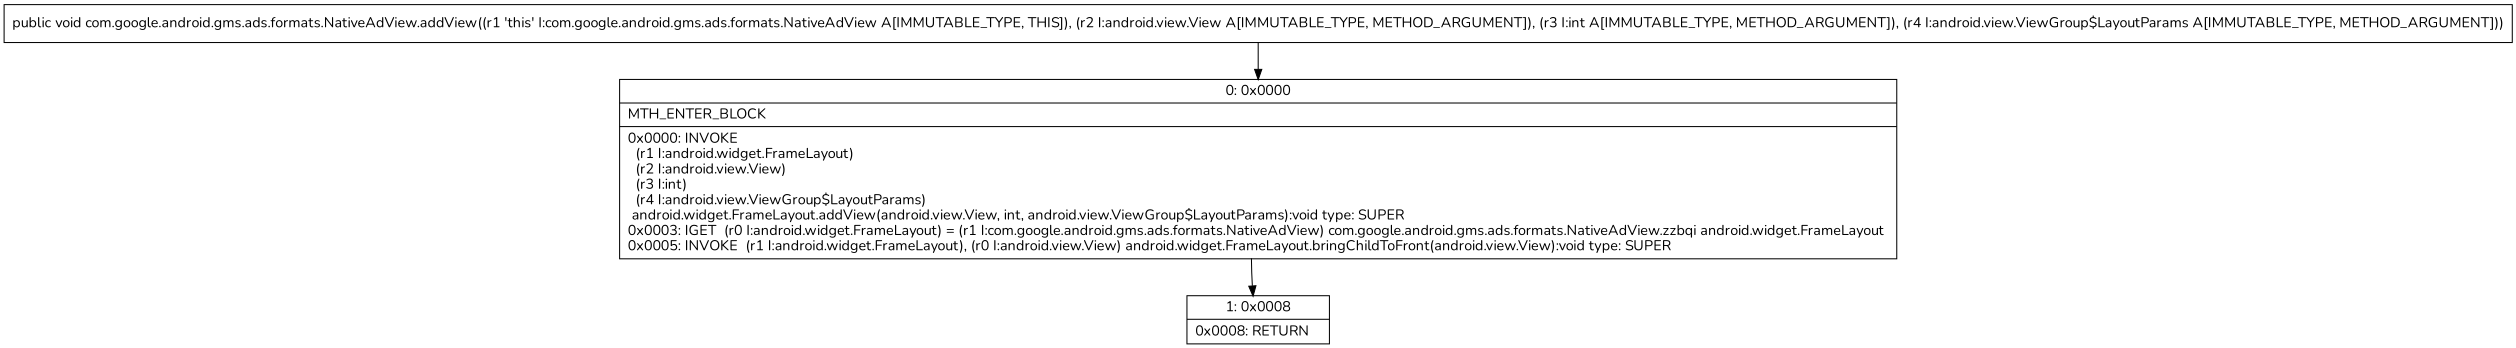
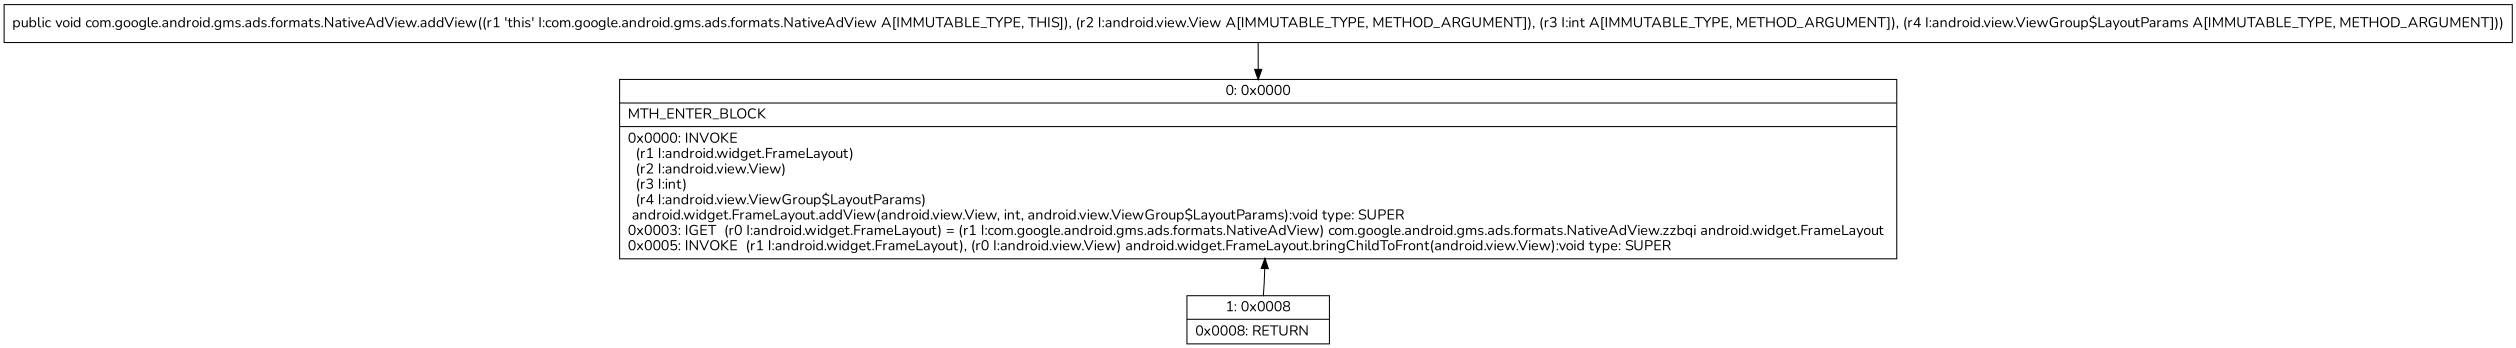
(1252, 272) -> (1264, 282)
